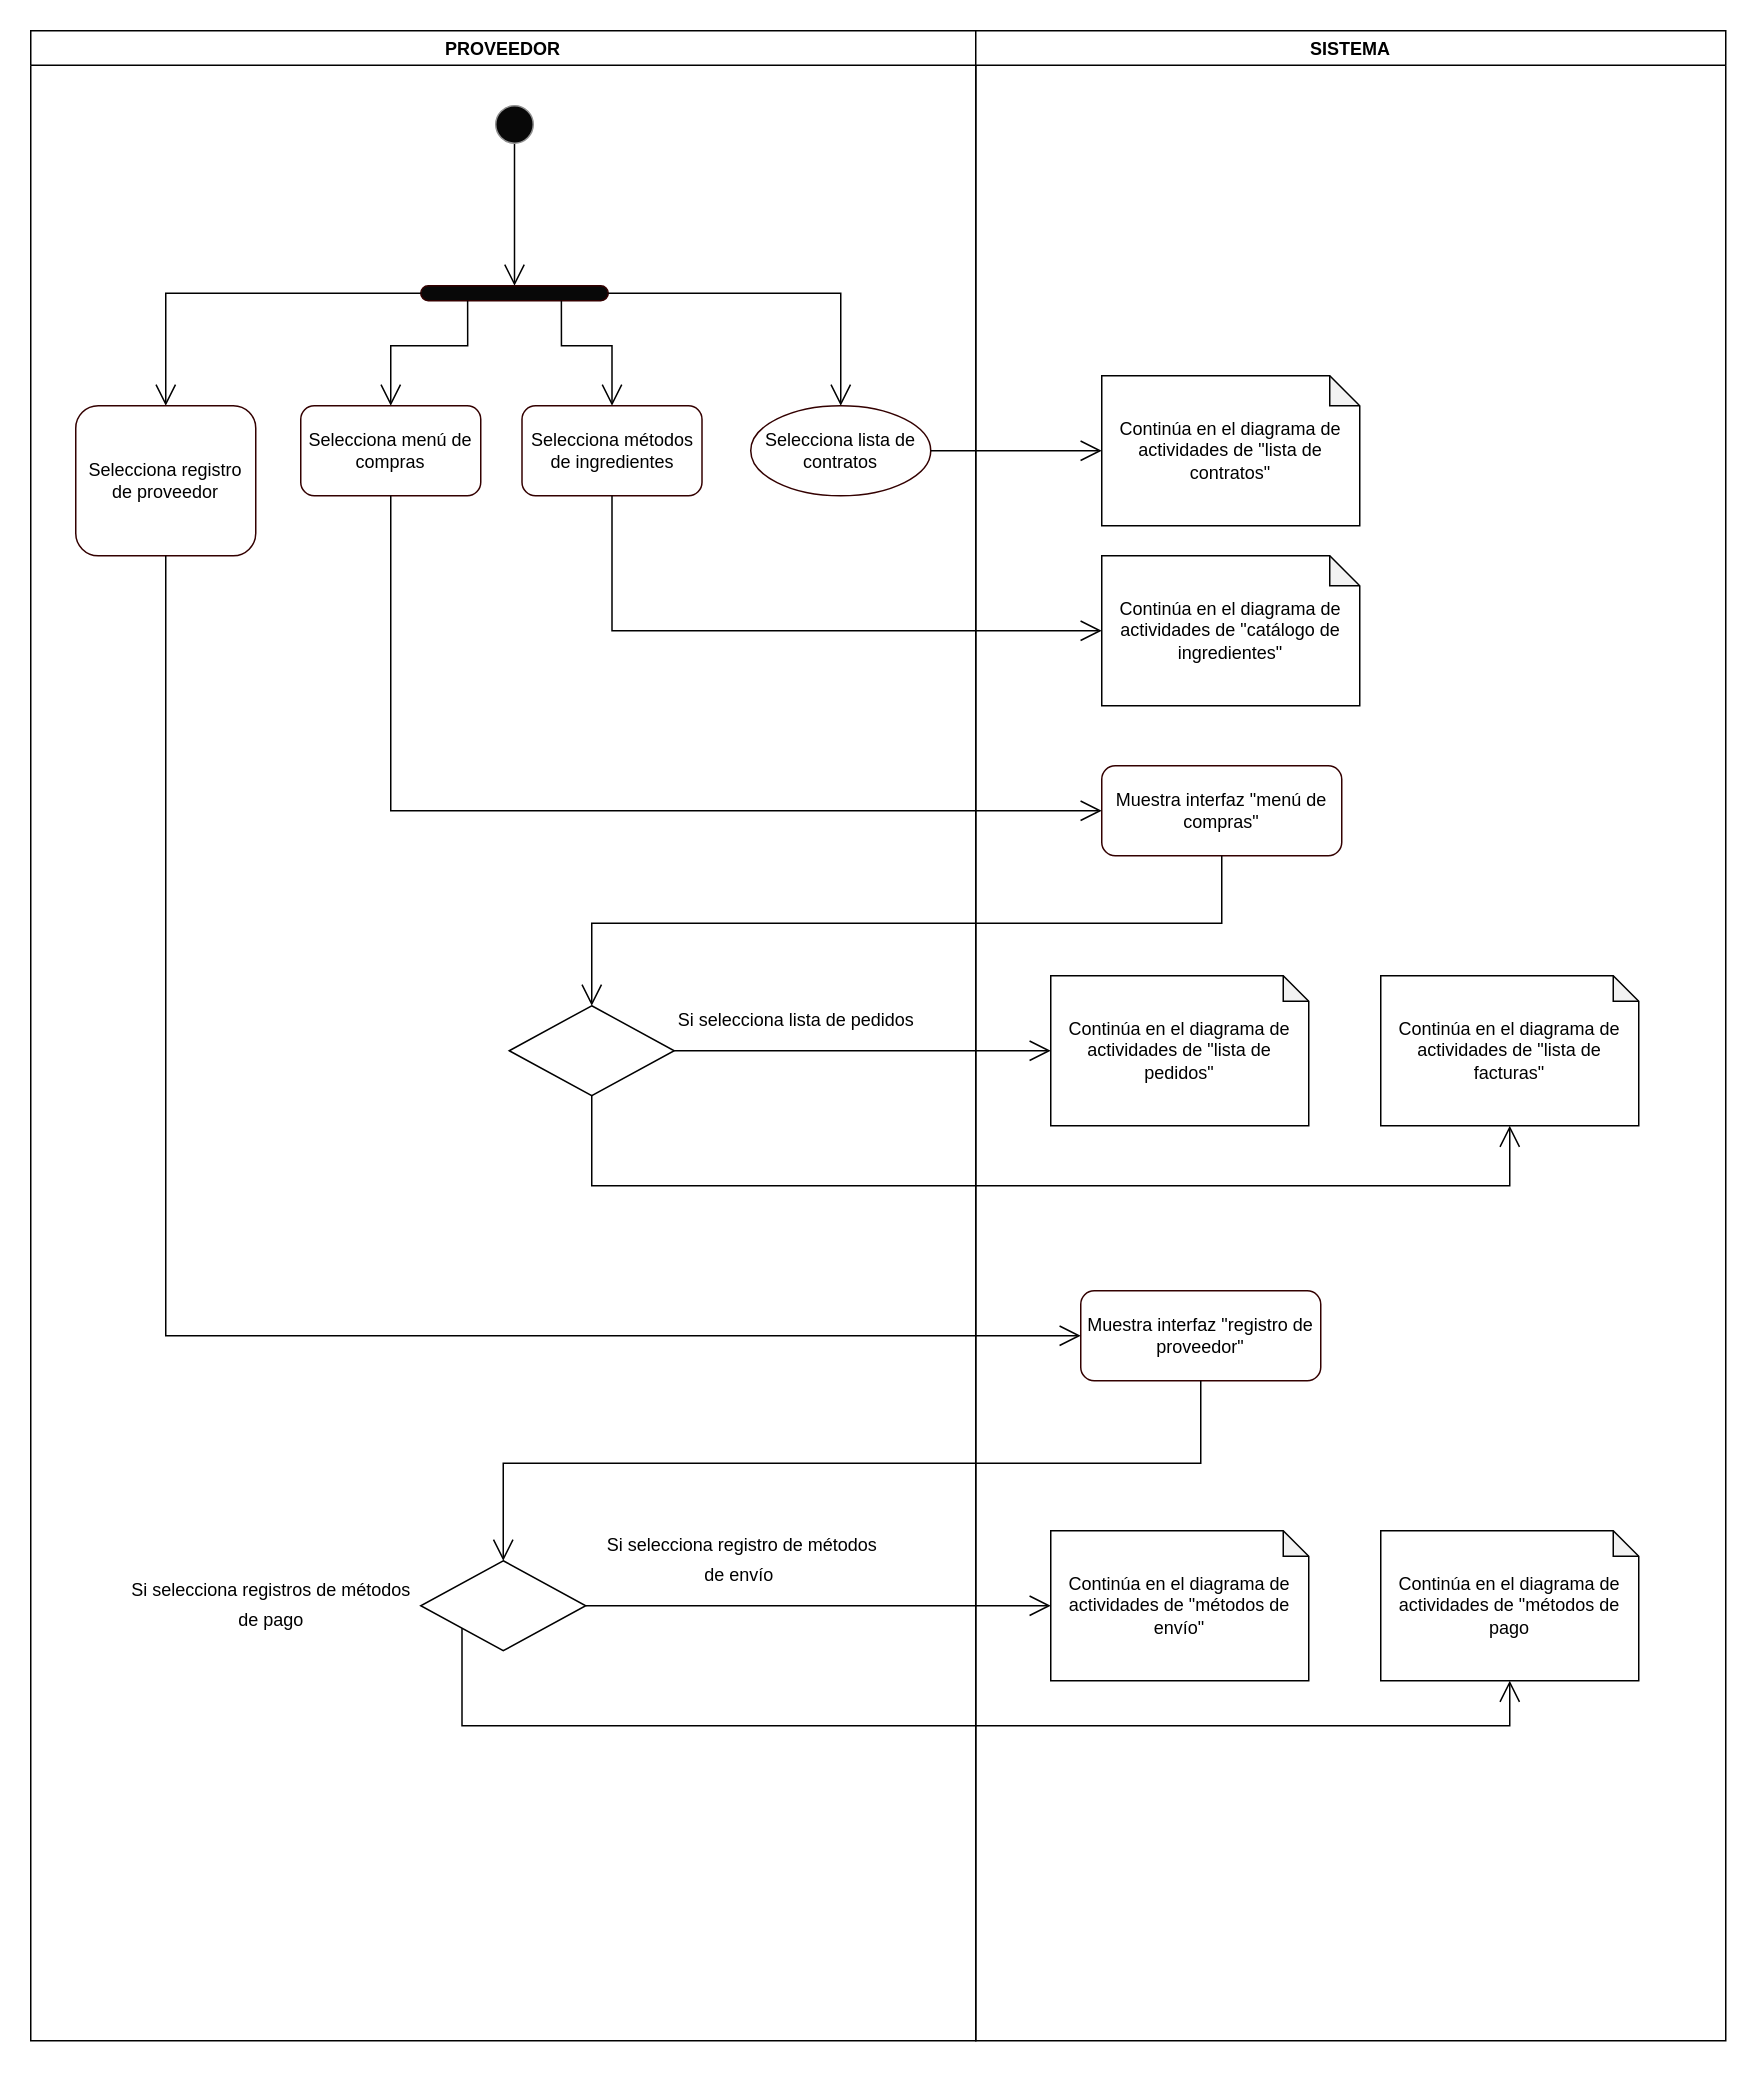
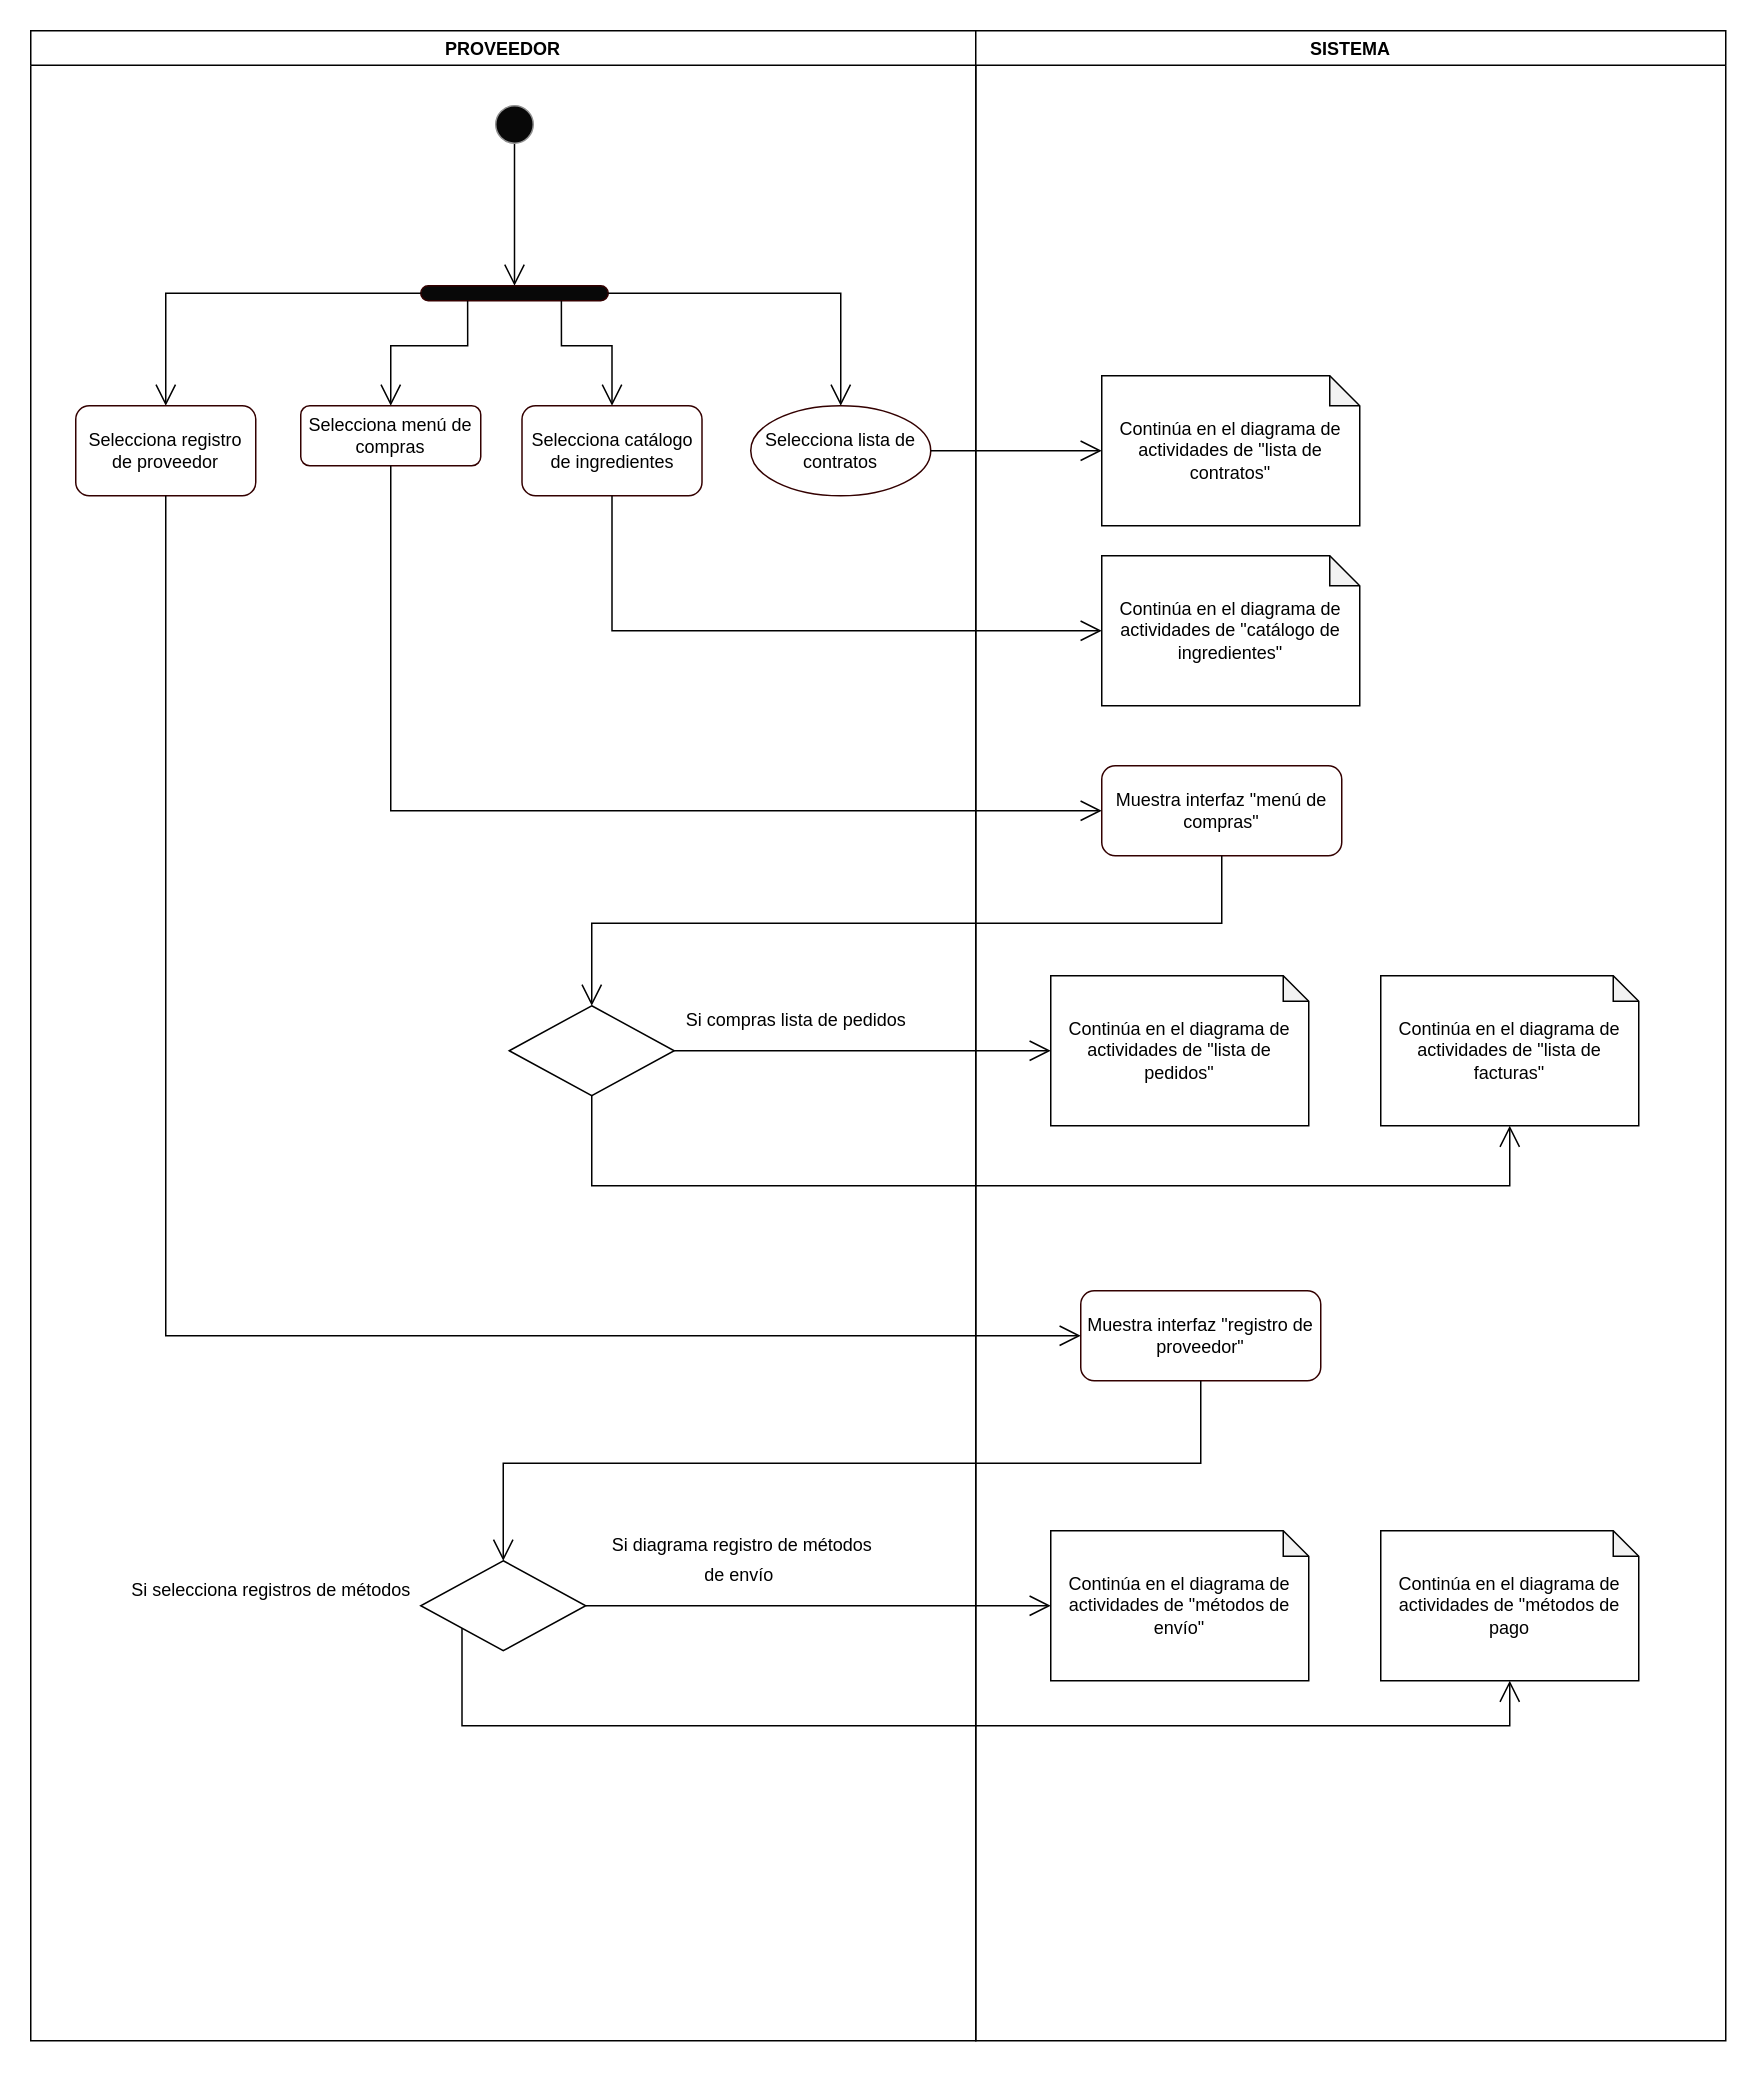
(391, 451) -> (391, 436)
(613, 451) -> (613, 451)
(166, 481) -> (166, 451)
(797, 1021) -> (797, 1021)
(743, 1546) -> (743, 1546)
(271, 1621) -> none
